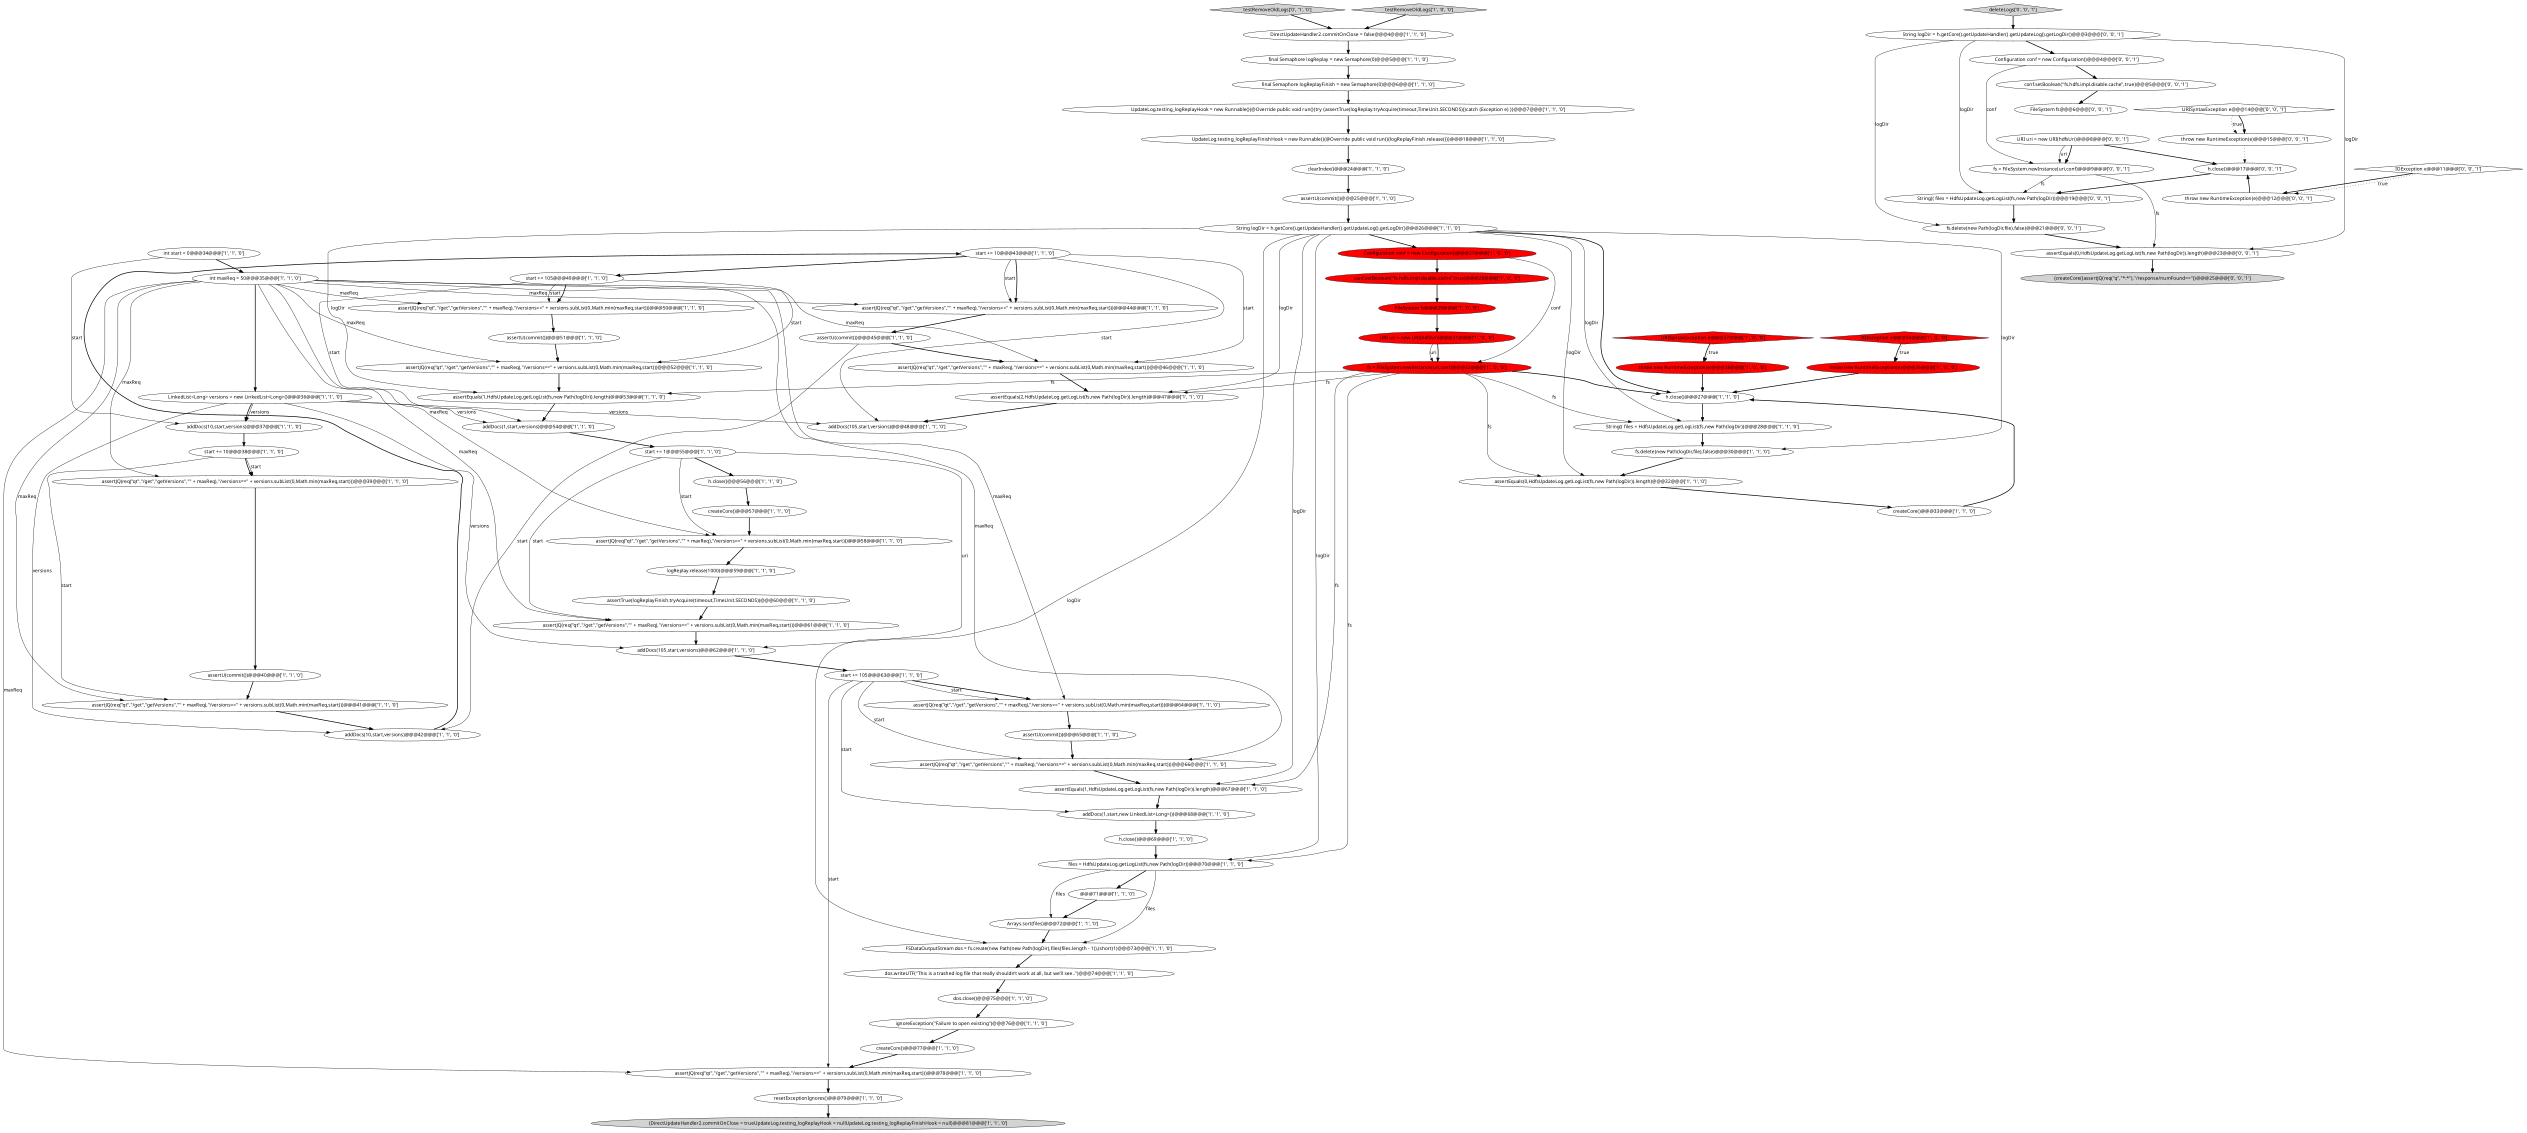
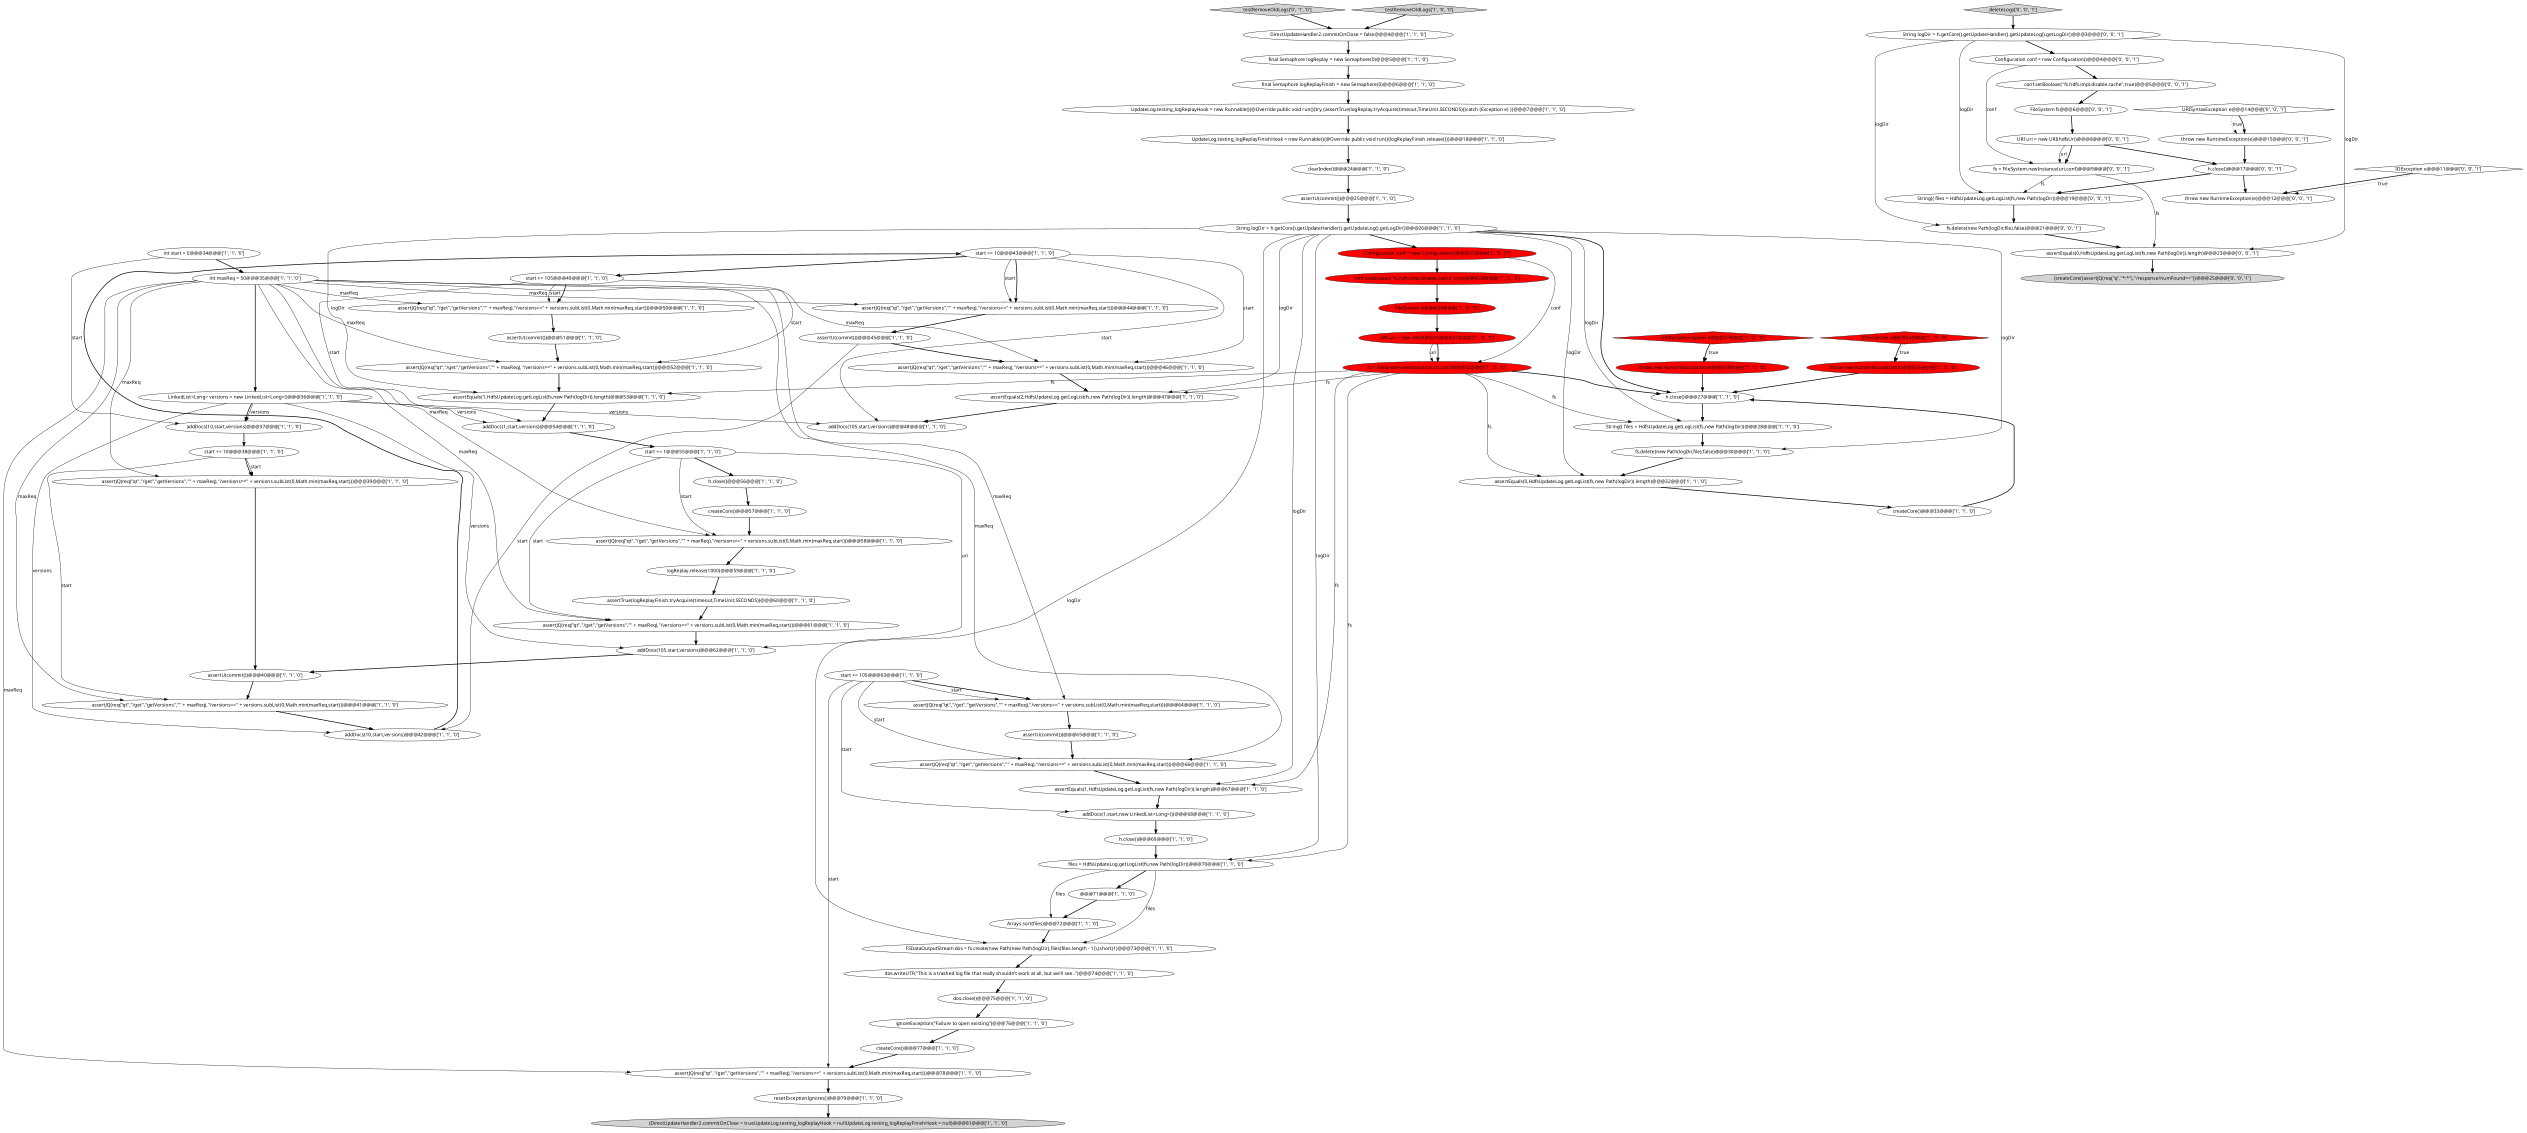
none -> (2072, 123)
(2245, 153) -> (2245, 153)
(2249, 186) -> (2244, 182)
(789, 663) -> (473, 663)
